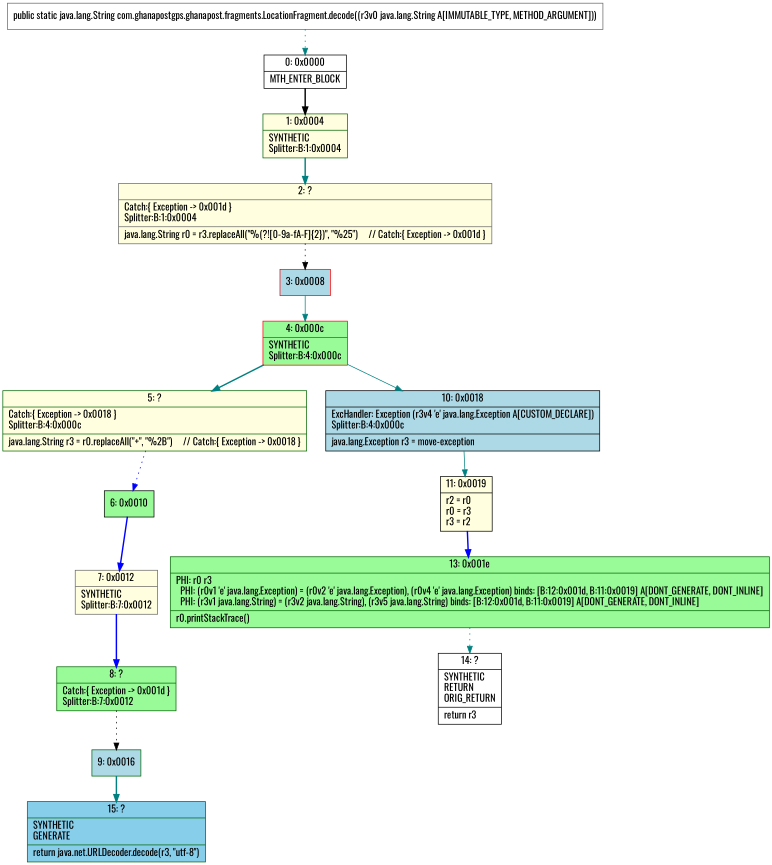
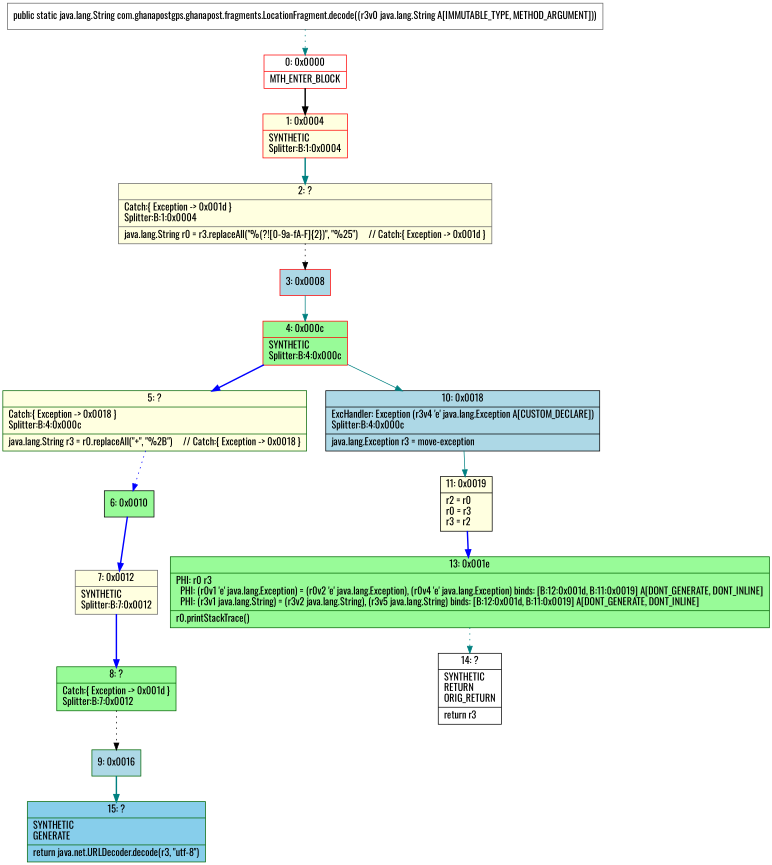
(305, 72) -> (305, 72)
(305, 136) -> (305, 136)
(241, 376) -> (241, 376)
